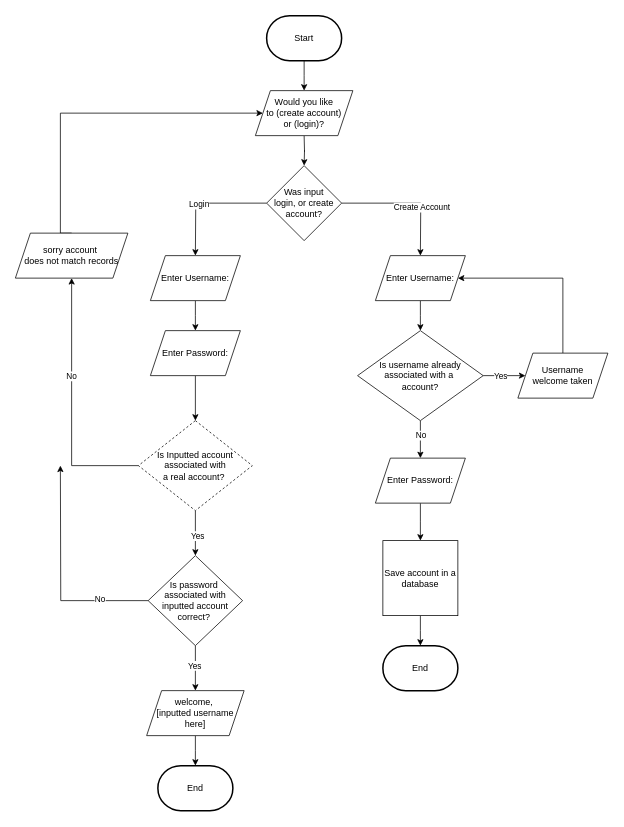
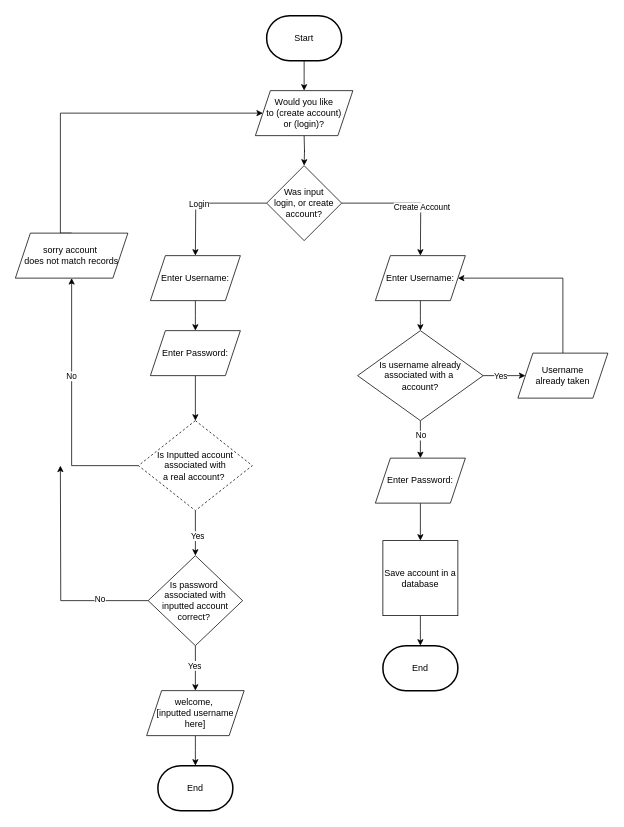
(563, 375) -> (563, 375)
